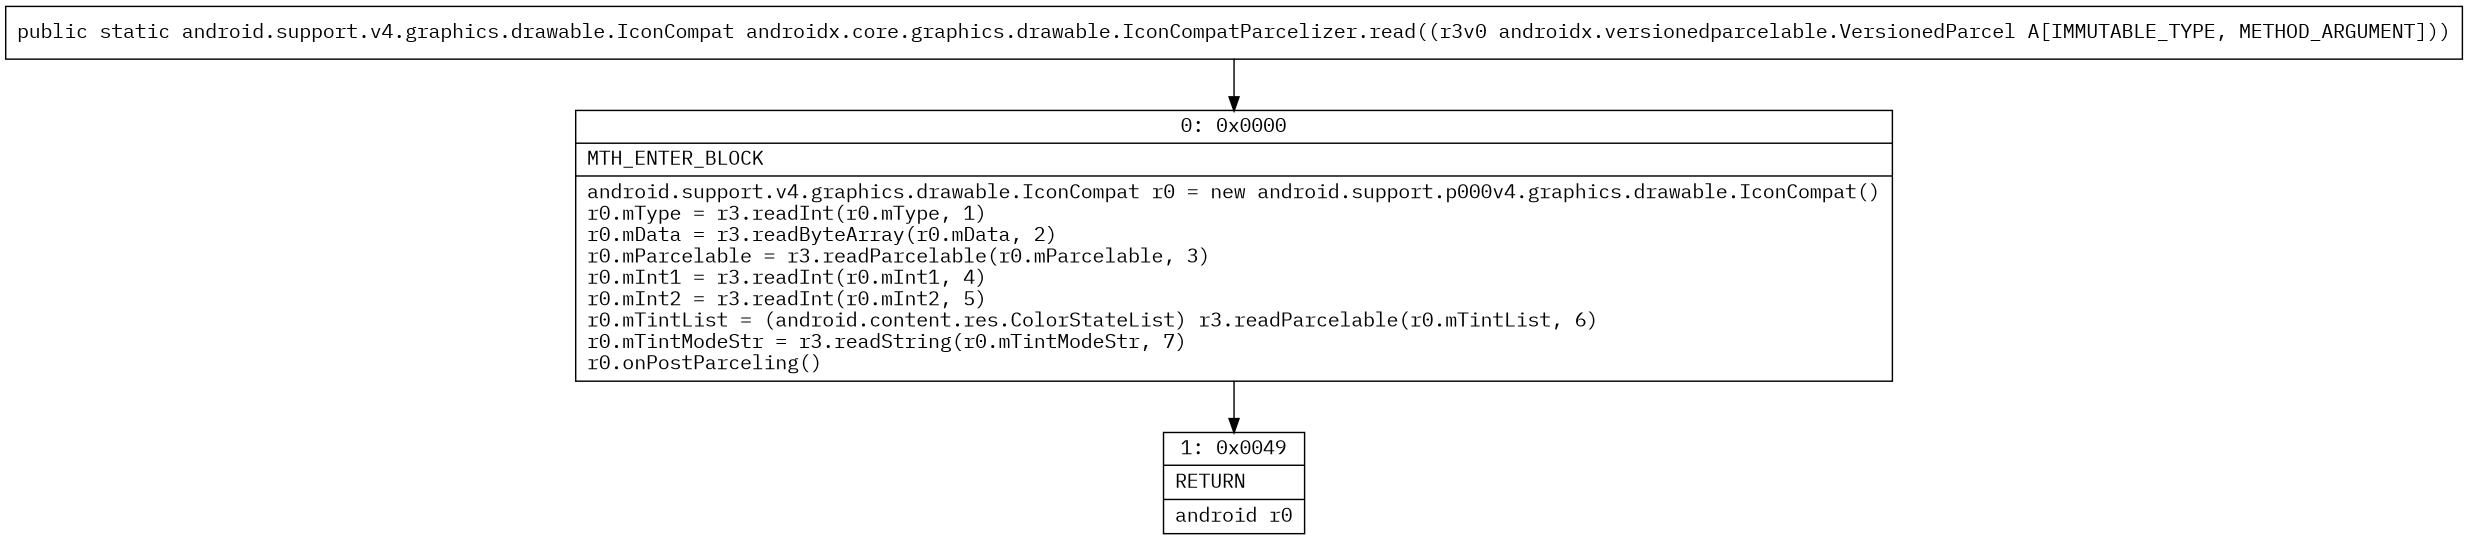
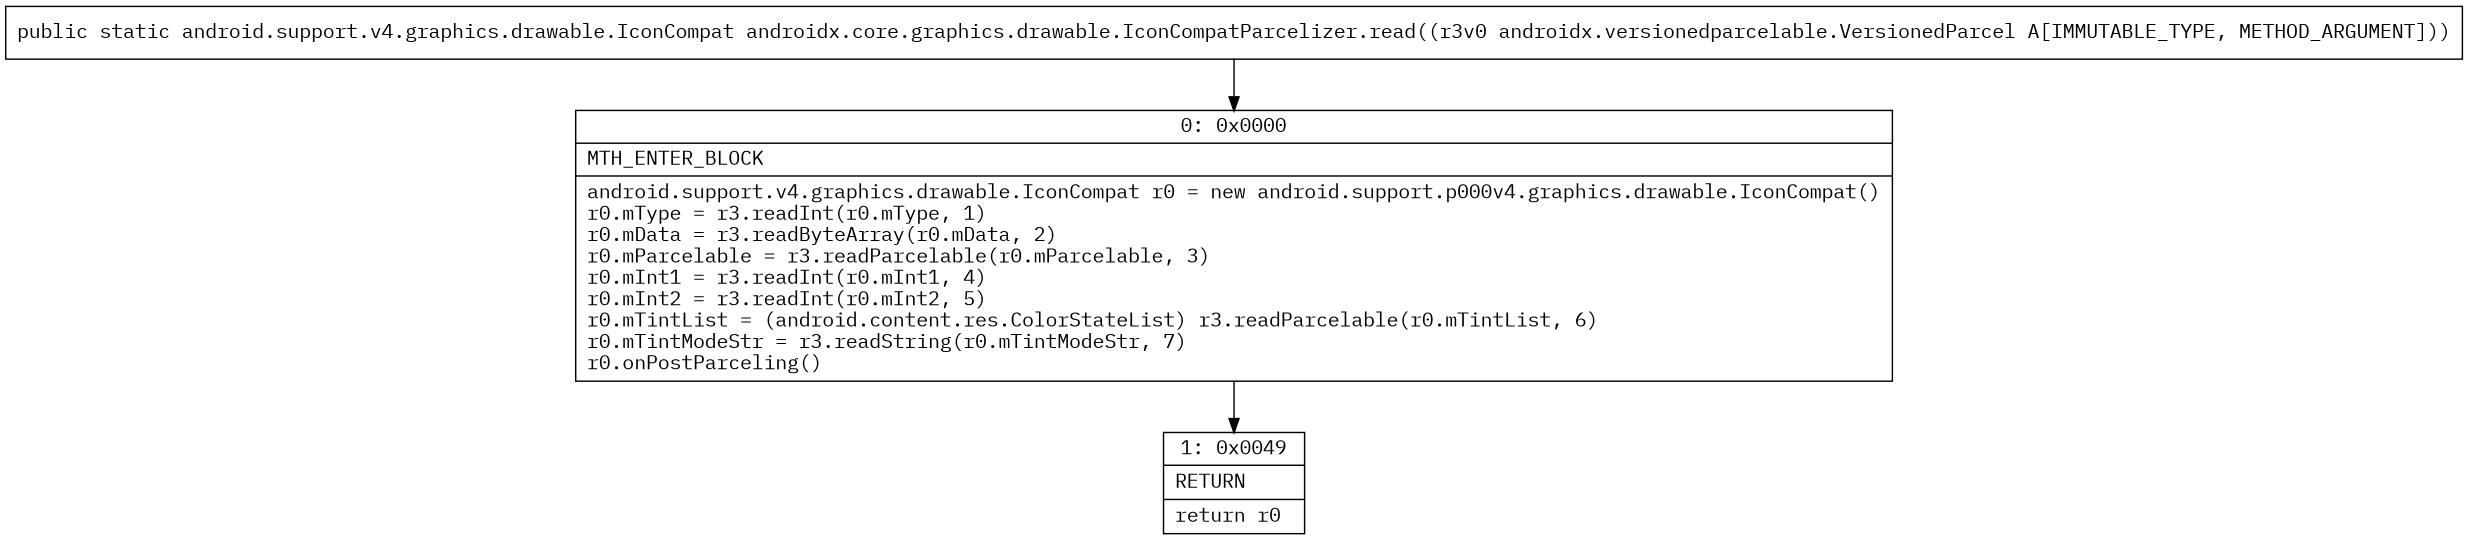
(1234, 516) -> (1228, 516)
